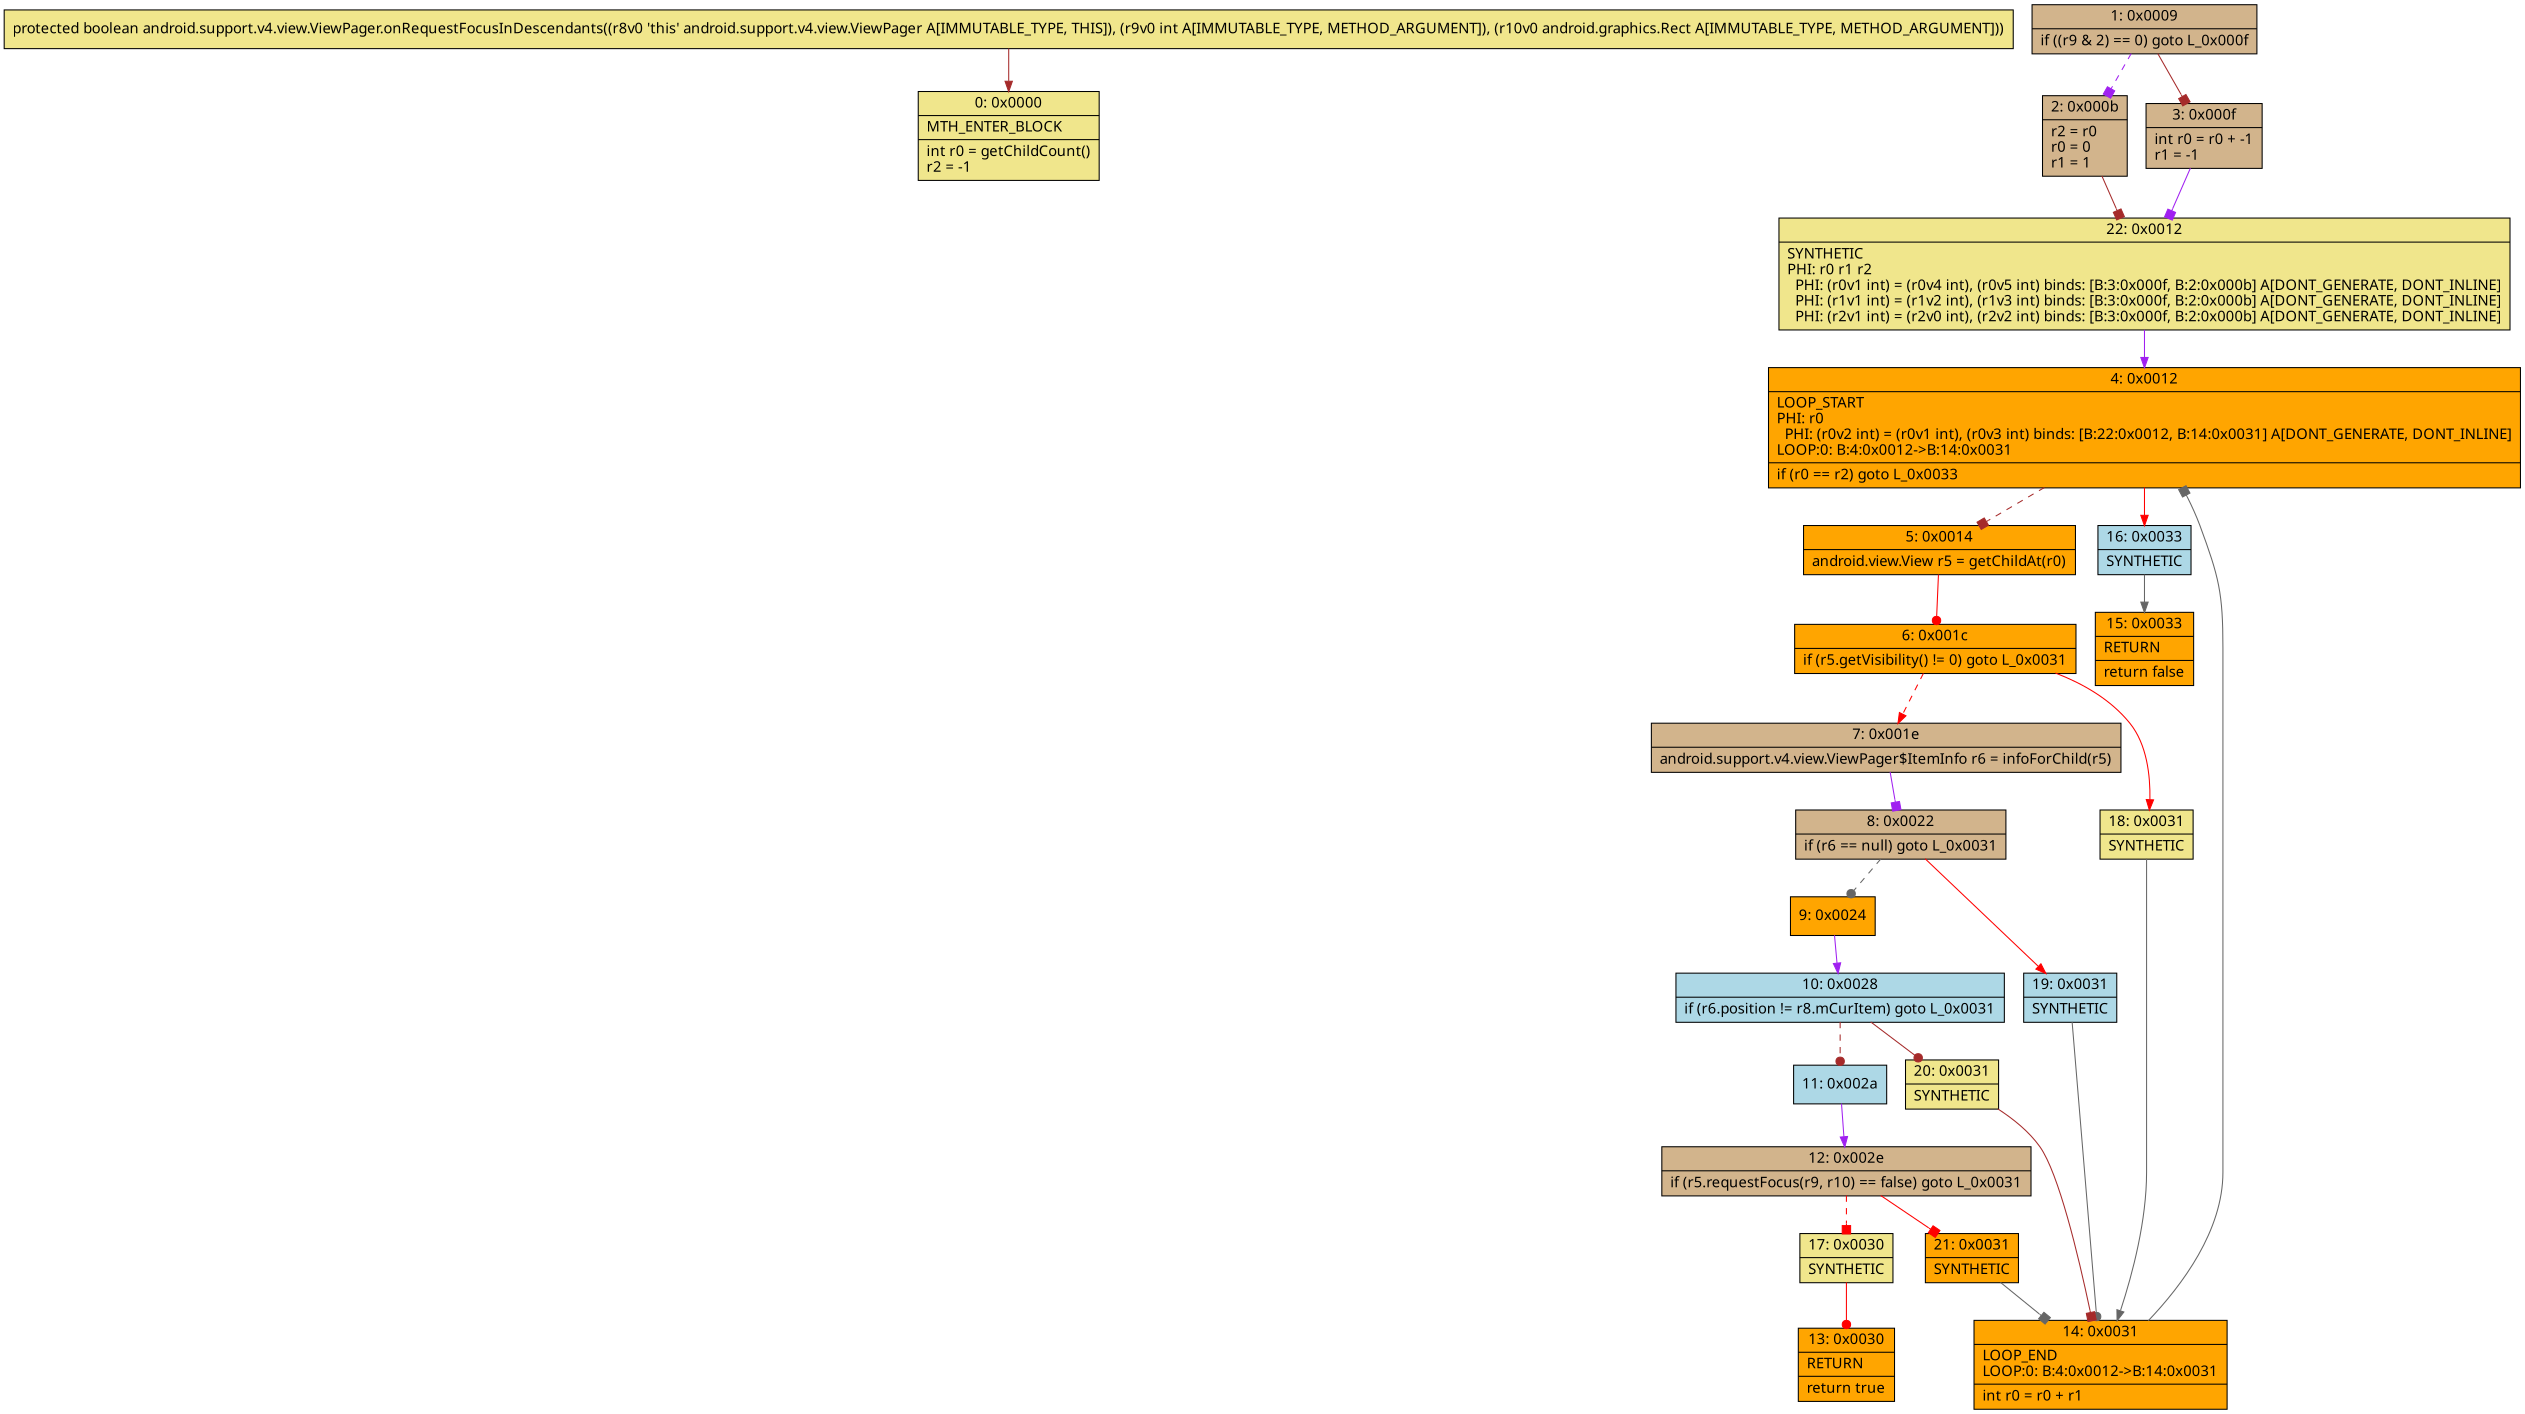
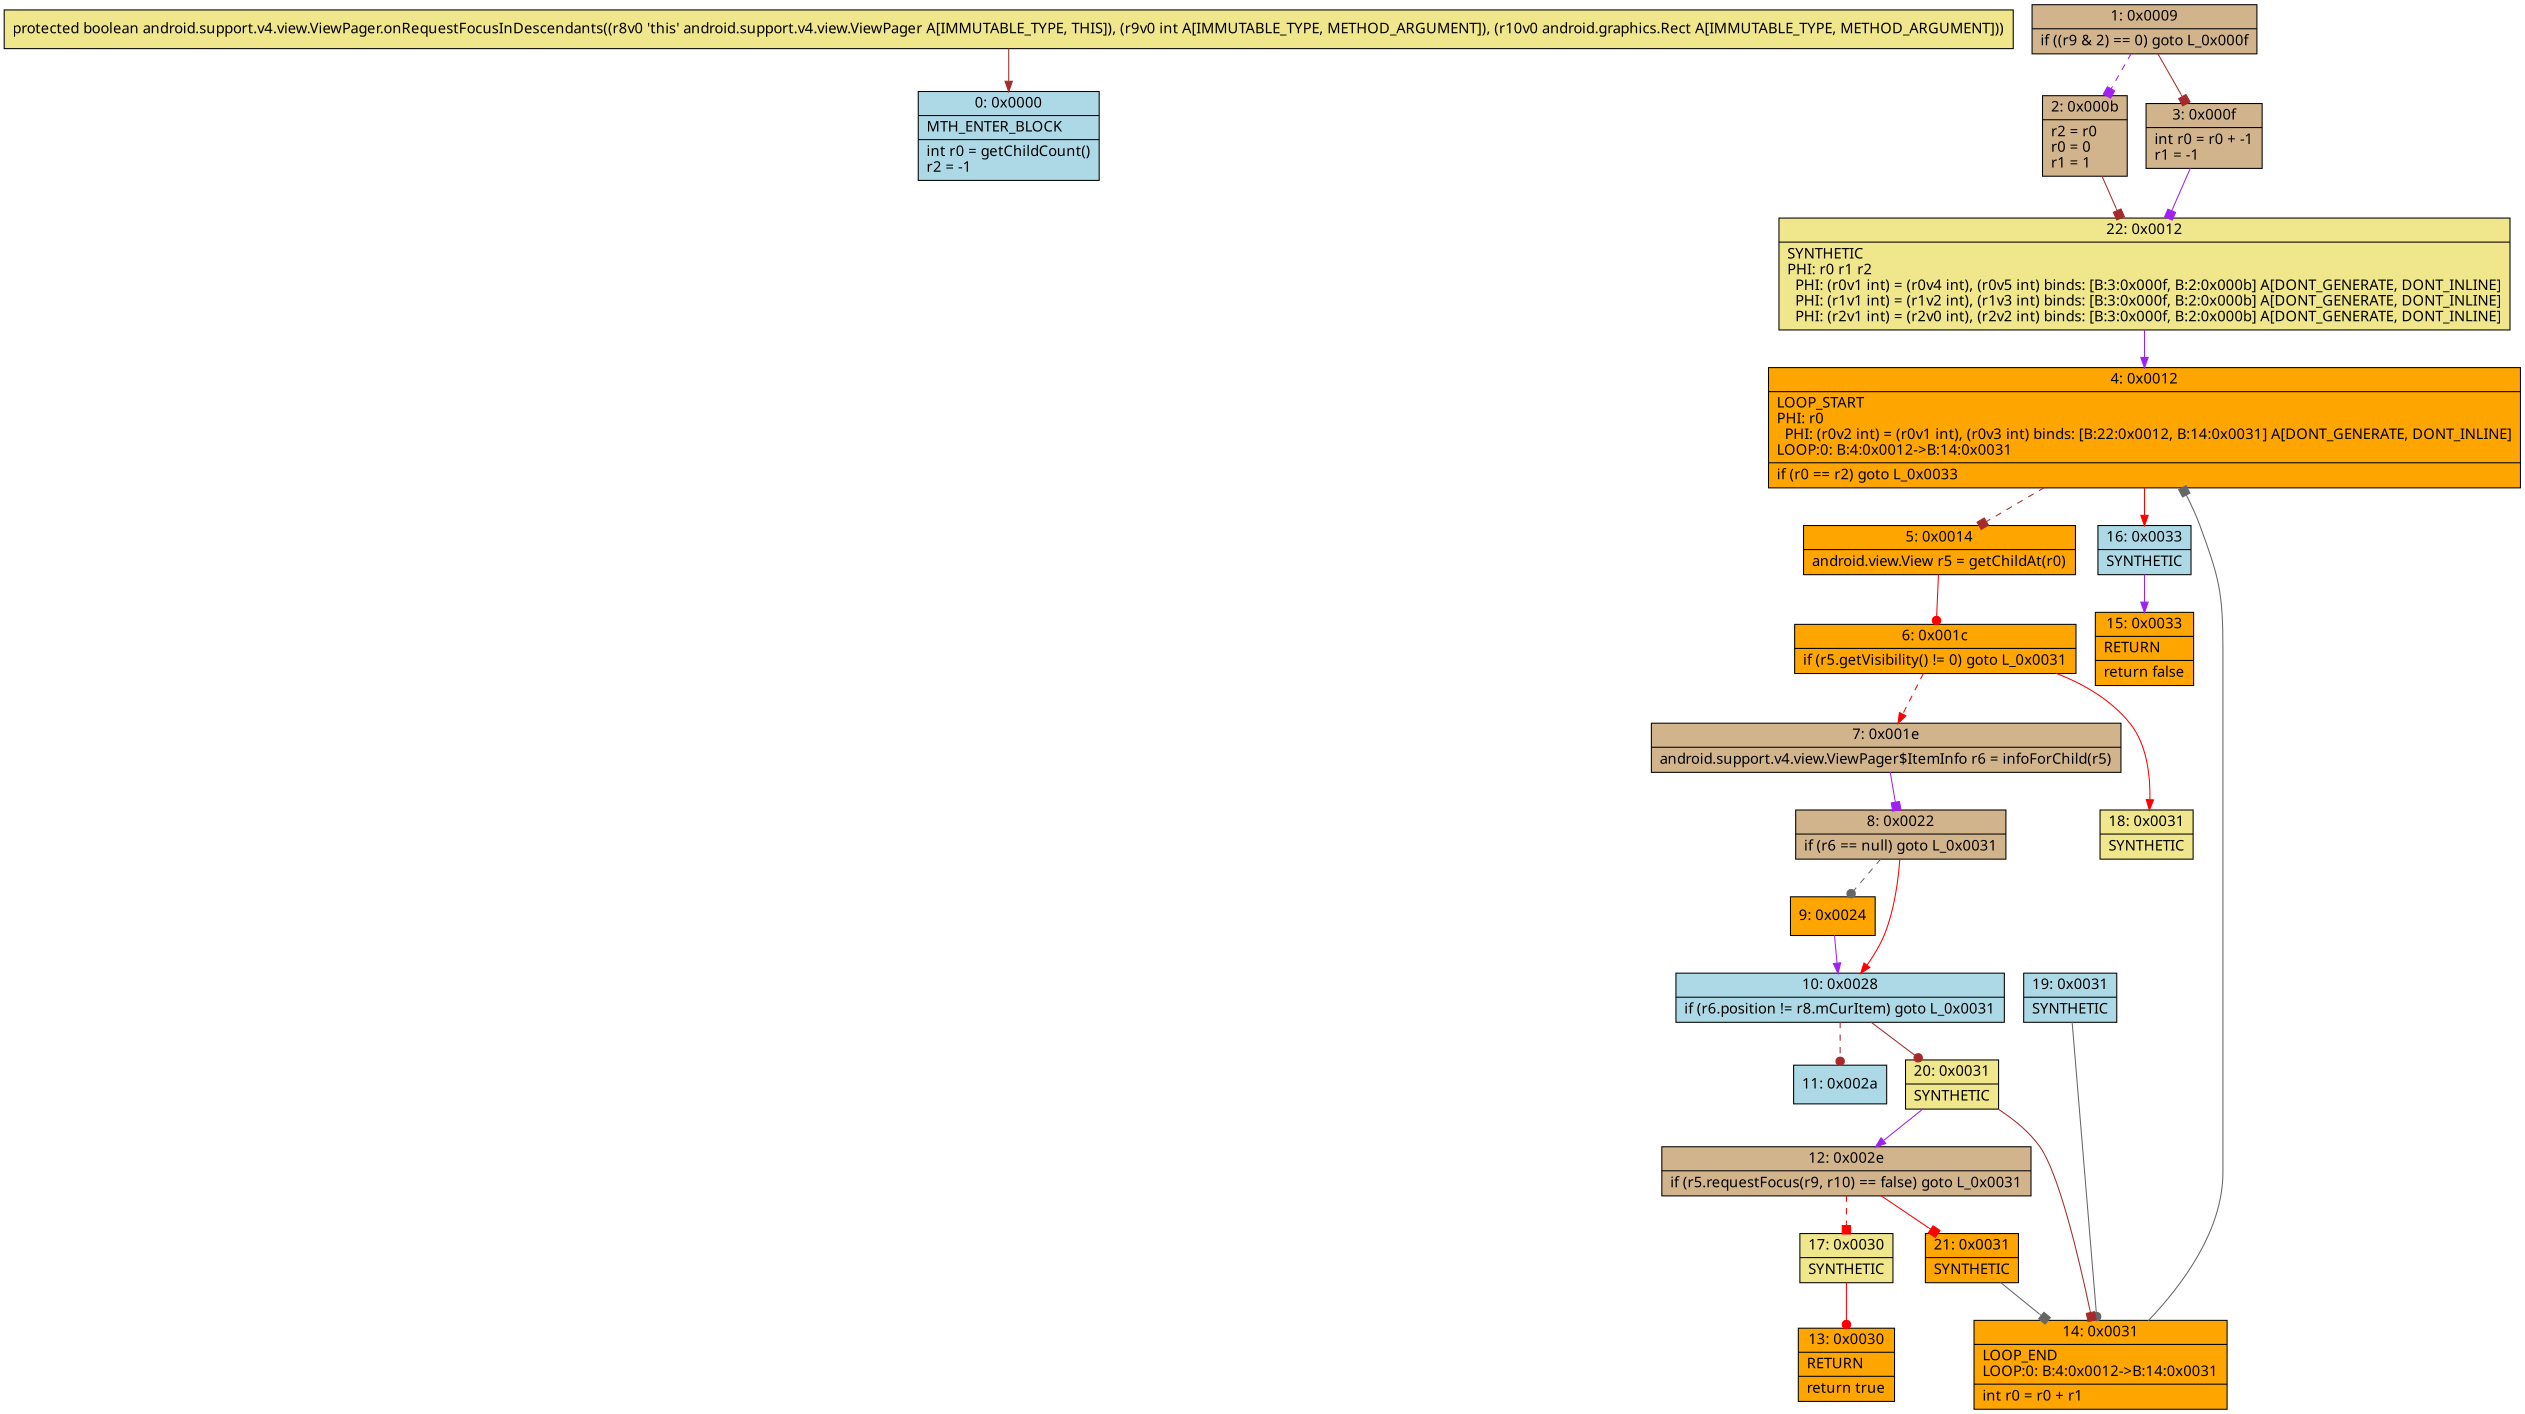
(1009, 136) -> (1009, 136)
(2144, 588) -> (2144, 588)
(1982, 912) -> (1891, 914)
(2147, 1086) -> none
(1843, 1120) -> (1903, 1125)
